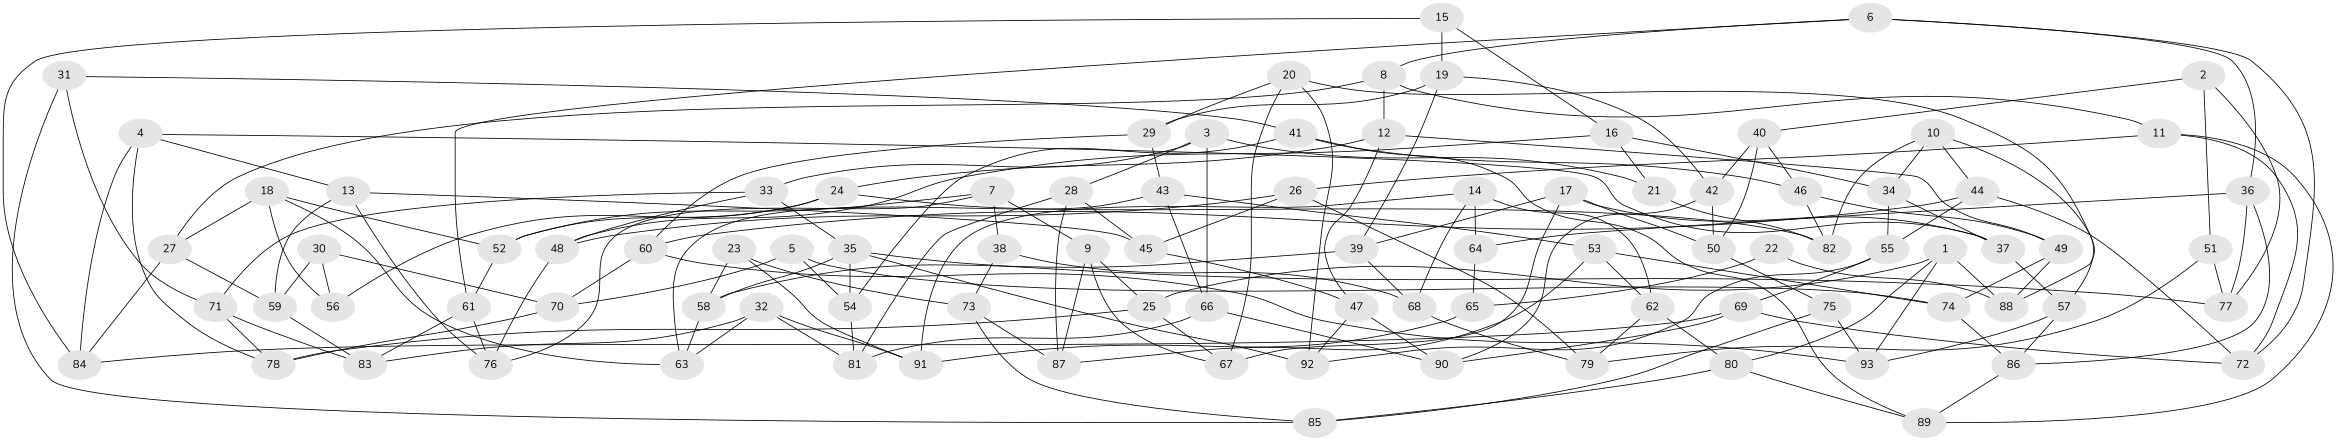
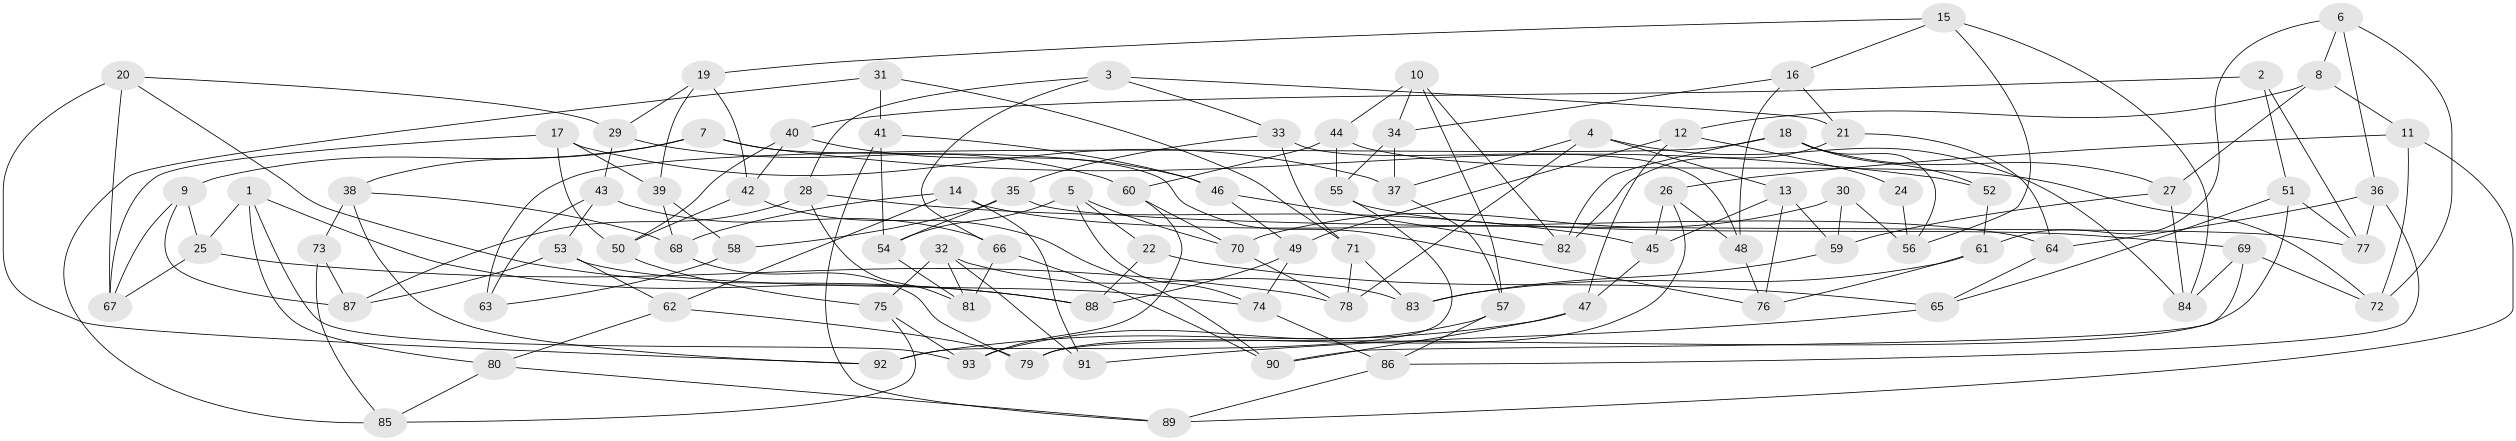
none -> (2027, 142)
none -> (1972, 152)
(1361, 209) -> (1619, 173)
(667, 218) -> none
none -> (1120, 228)
(734, 249) -> none
none -> (2114, 253)
(1067, 309) -> (520, 337)
(722, 336) -> (911, 278)
